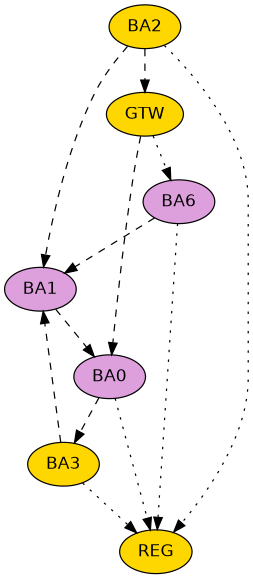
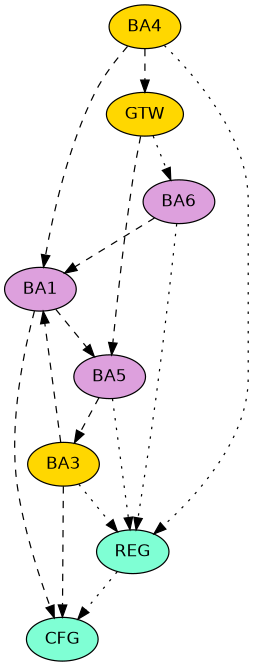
(145, 27) -> (145, 27)
(110, 377) -> (110, 377)
(156, 552) -> (133, 552)
none -> (62, 639)
